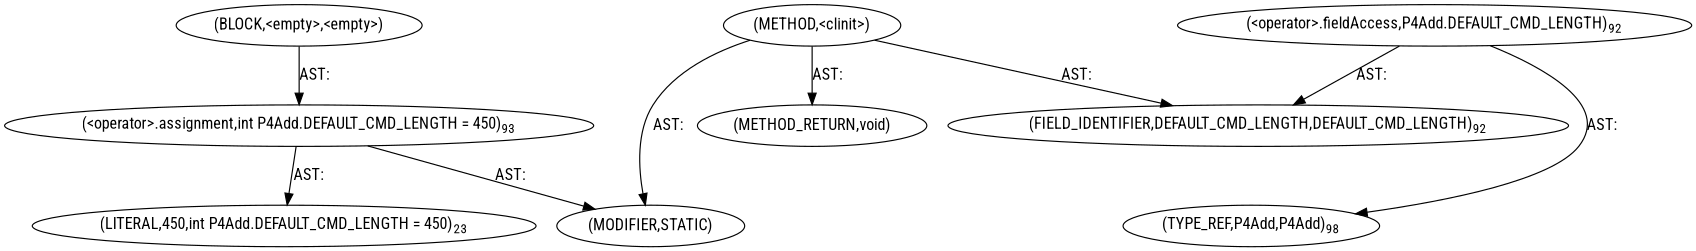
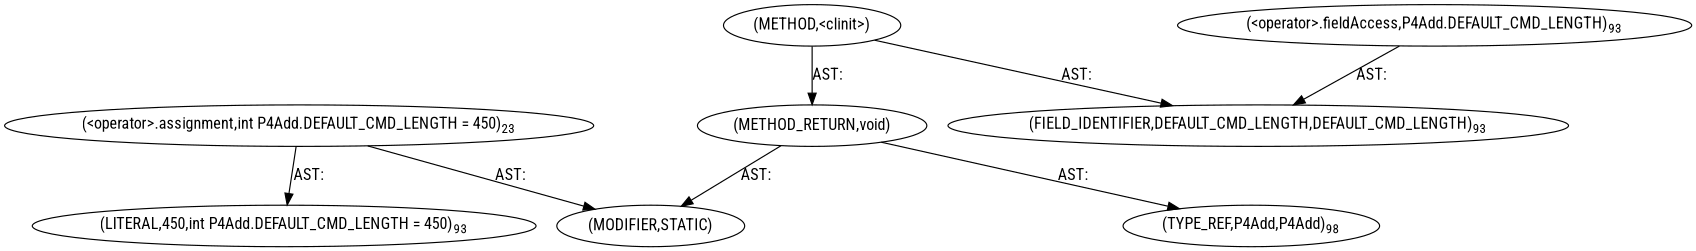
(1616, 24) -> (1616, 24)
(299, 25) -> none
(661, 94) -> (736, 173)
(509, 124) -> (509, 124)
(1480, 124) -> (1480, 124)
(1550, 167) -> (1025, 174)
(461, 224) -> (461, 224)
